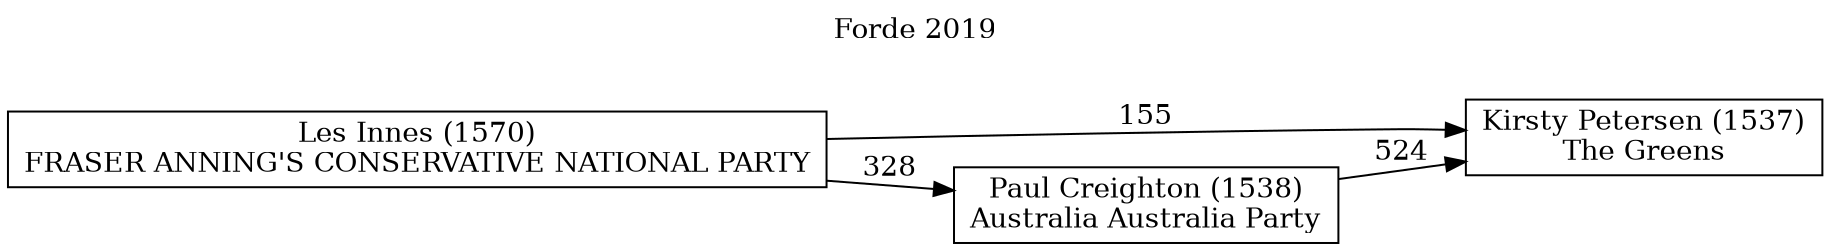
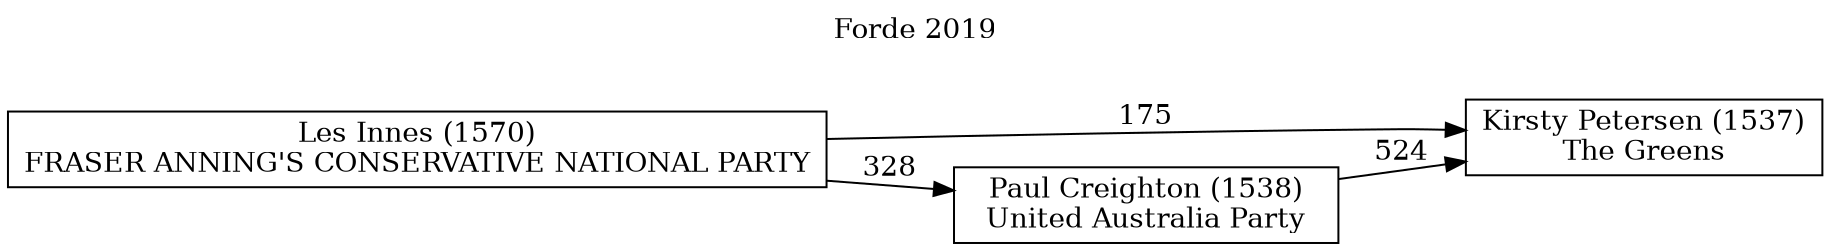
(1146, 117) -> (1146, 117)
(1146, 205) -> (1146, 205)
